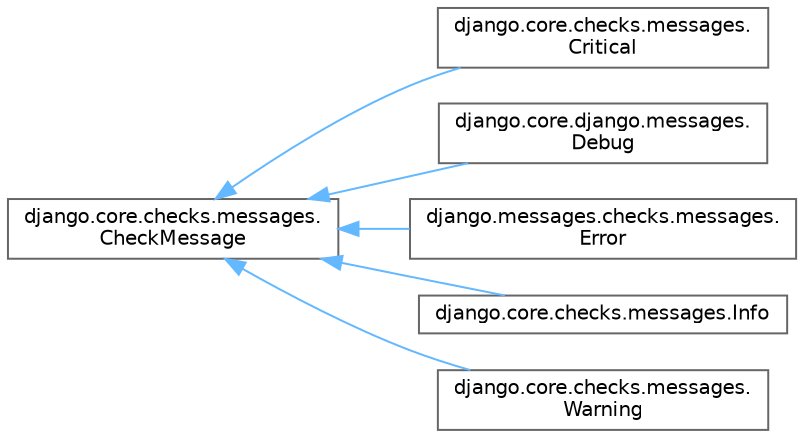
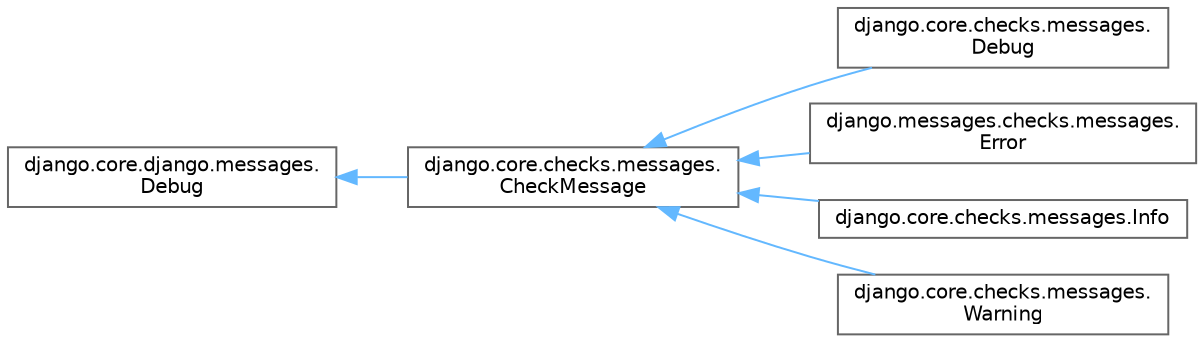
(603, 38) -> (1003, 38)
(398, 179) -> (382, 177)
